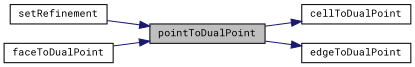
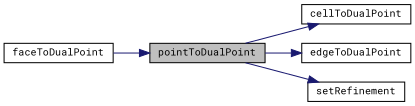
(123, 23) -> (277, 71)
